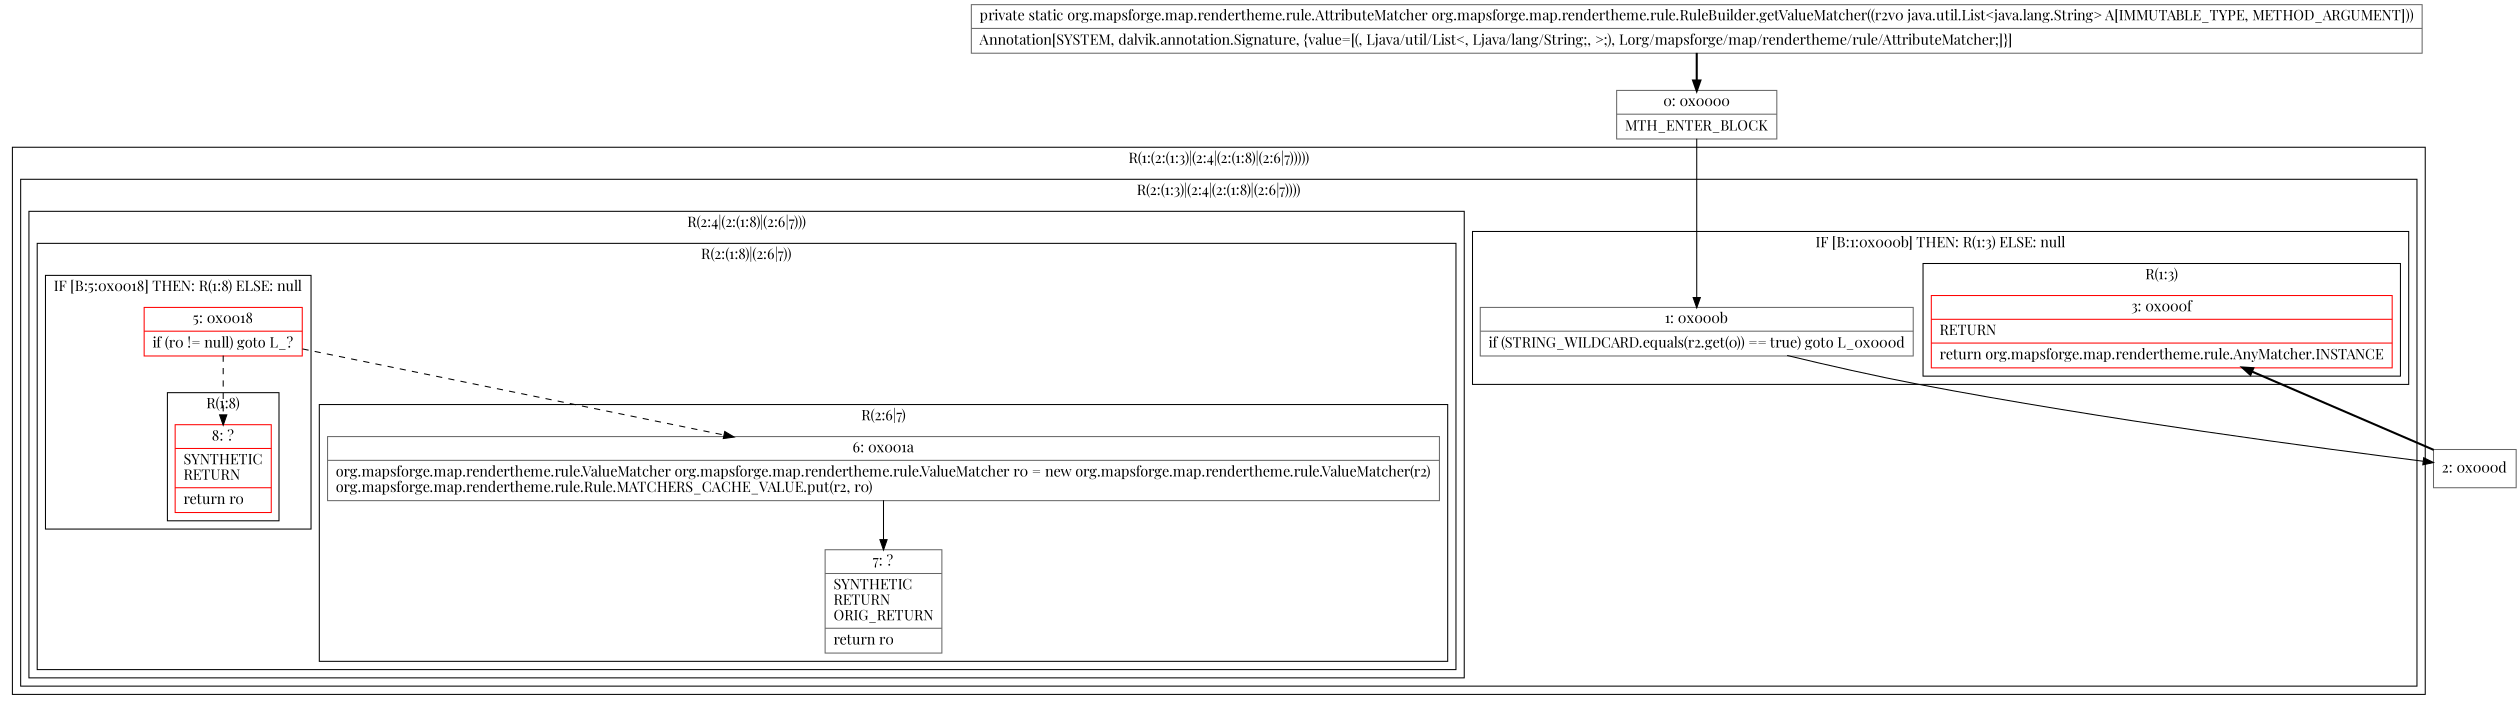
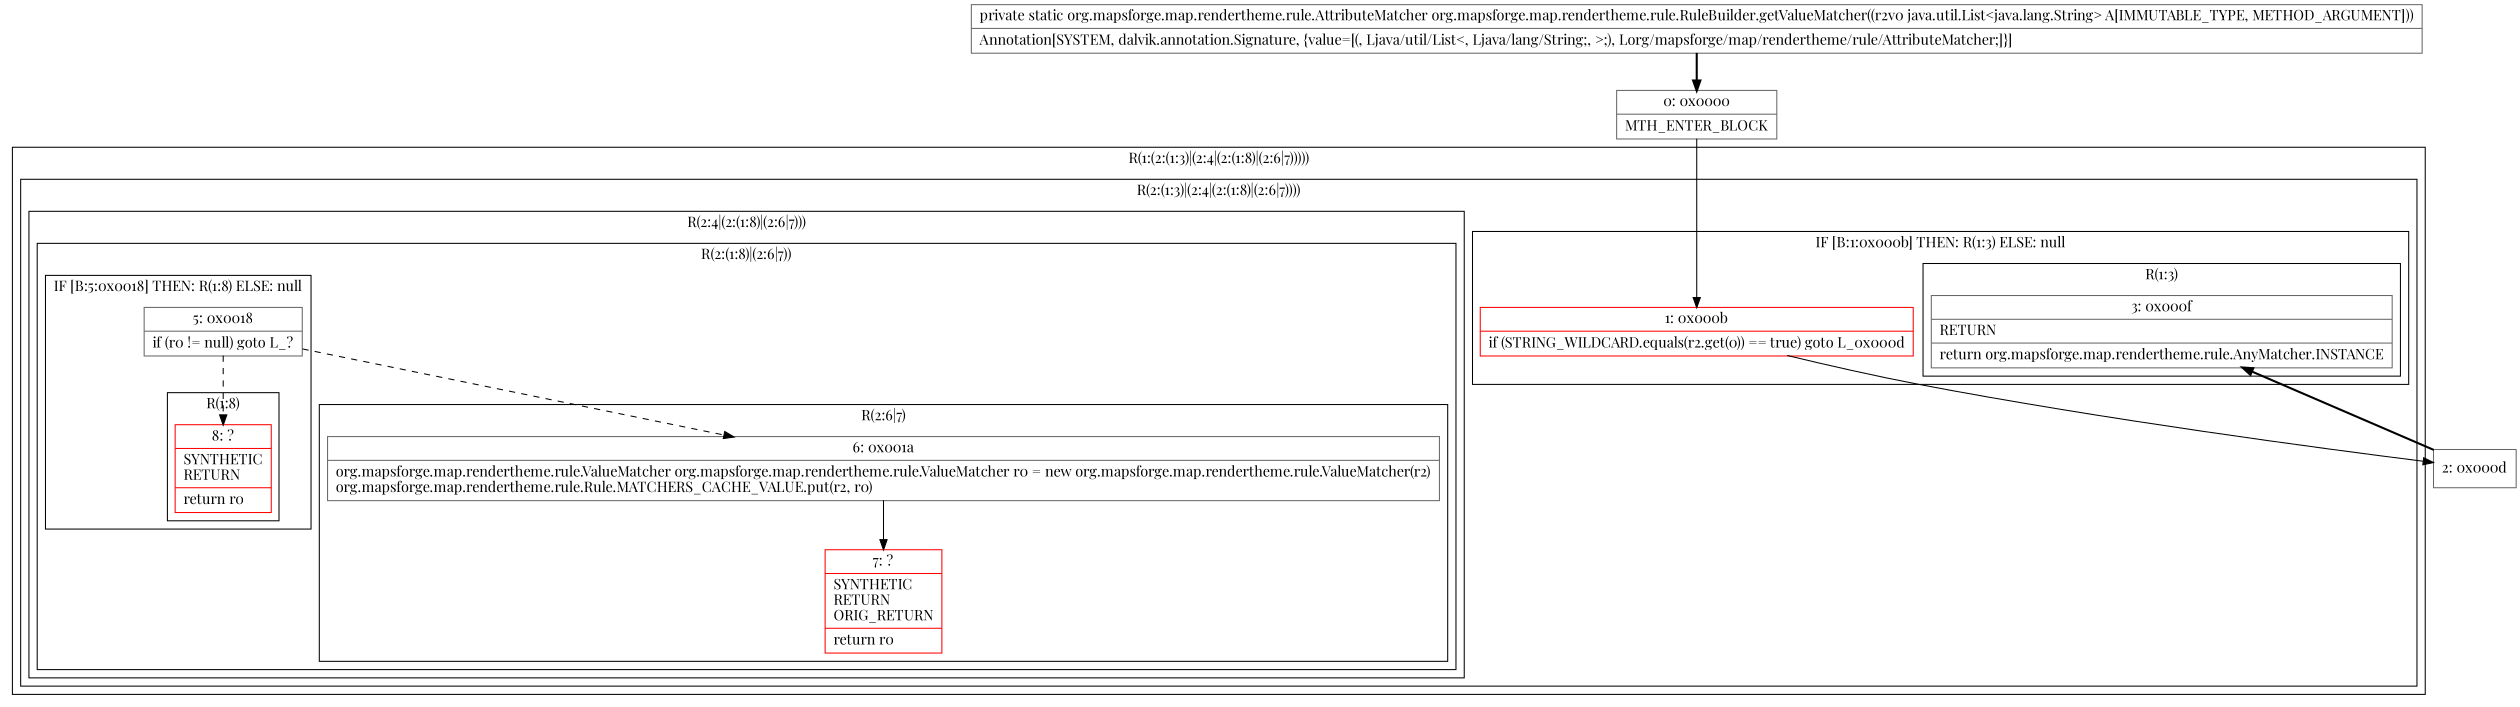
(223, 332) -> (223, 332)
(1697, 332) -> (1697, 332)
(2162, 332) -> (2162, 332)
(884, 601) -> (884, 601)
